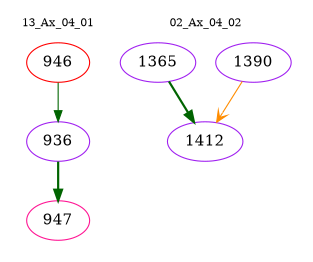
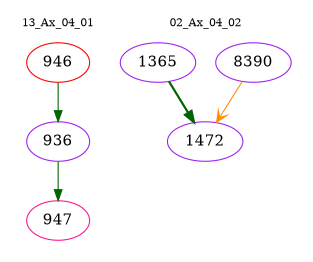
(253, 63) -> (253, 63)
(205, 142) -> (205, 142)
(58, 176) -> (58, 176)
